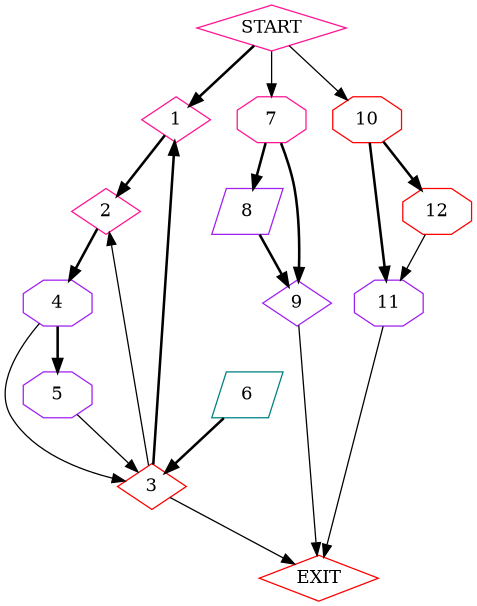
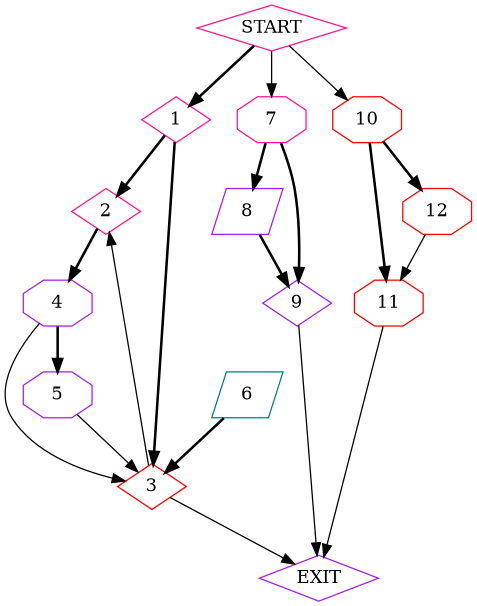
(389, 303) -> (389, 303)
(164, 310) -> (164, 297)
(319, 578) -> (319, 578)
